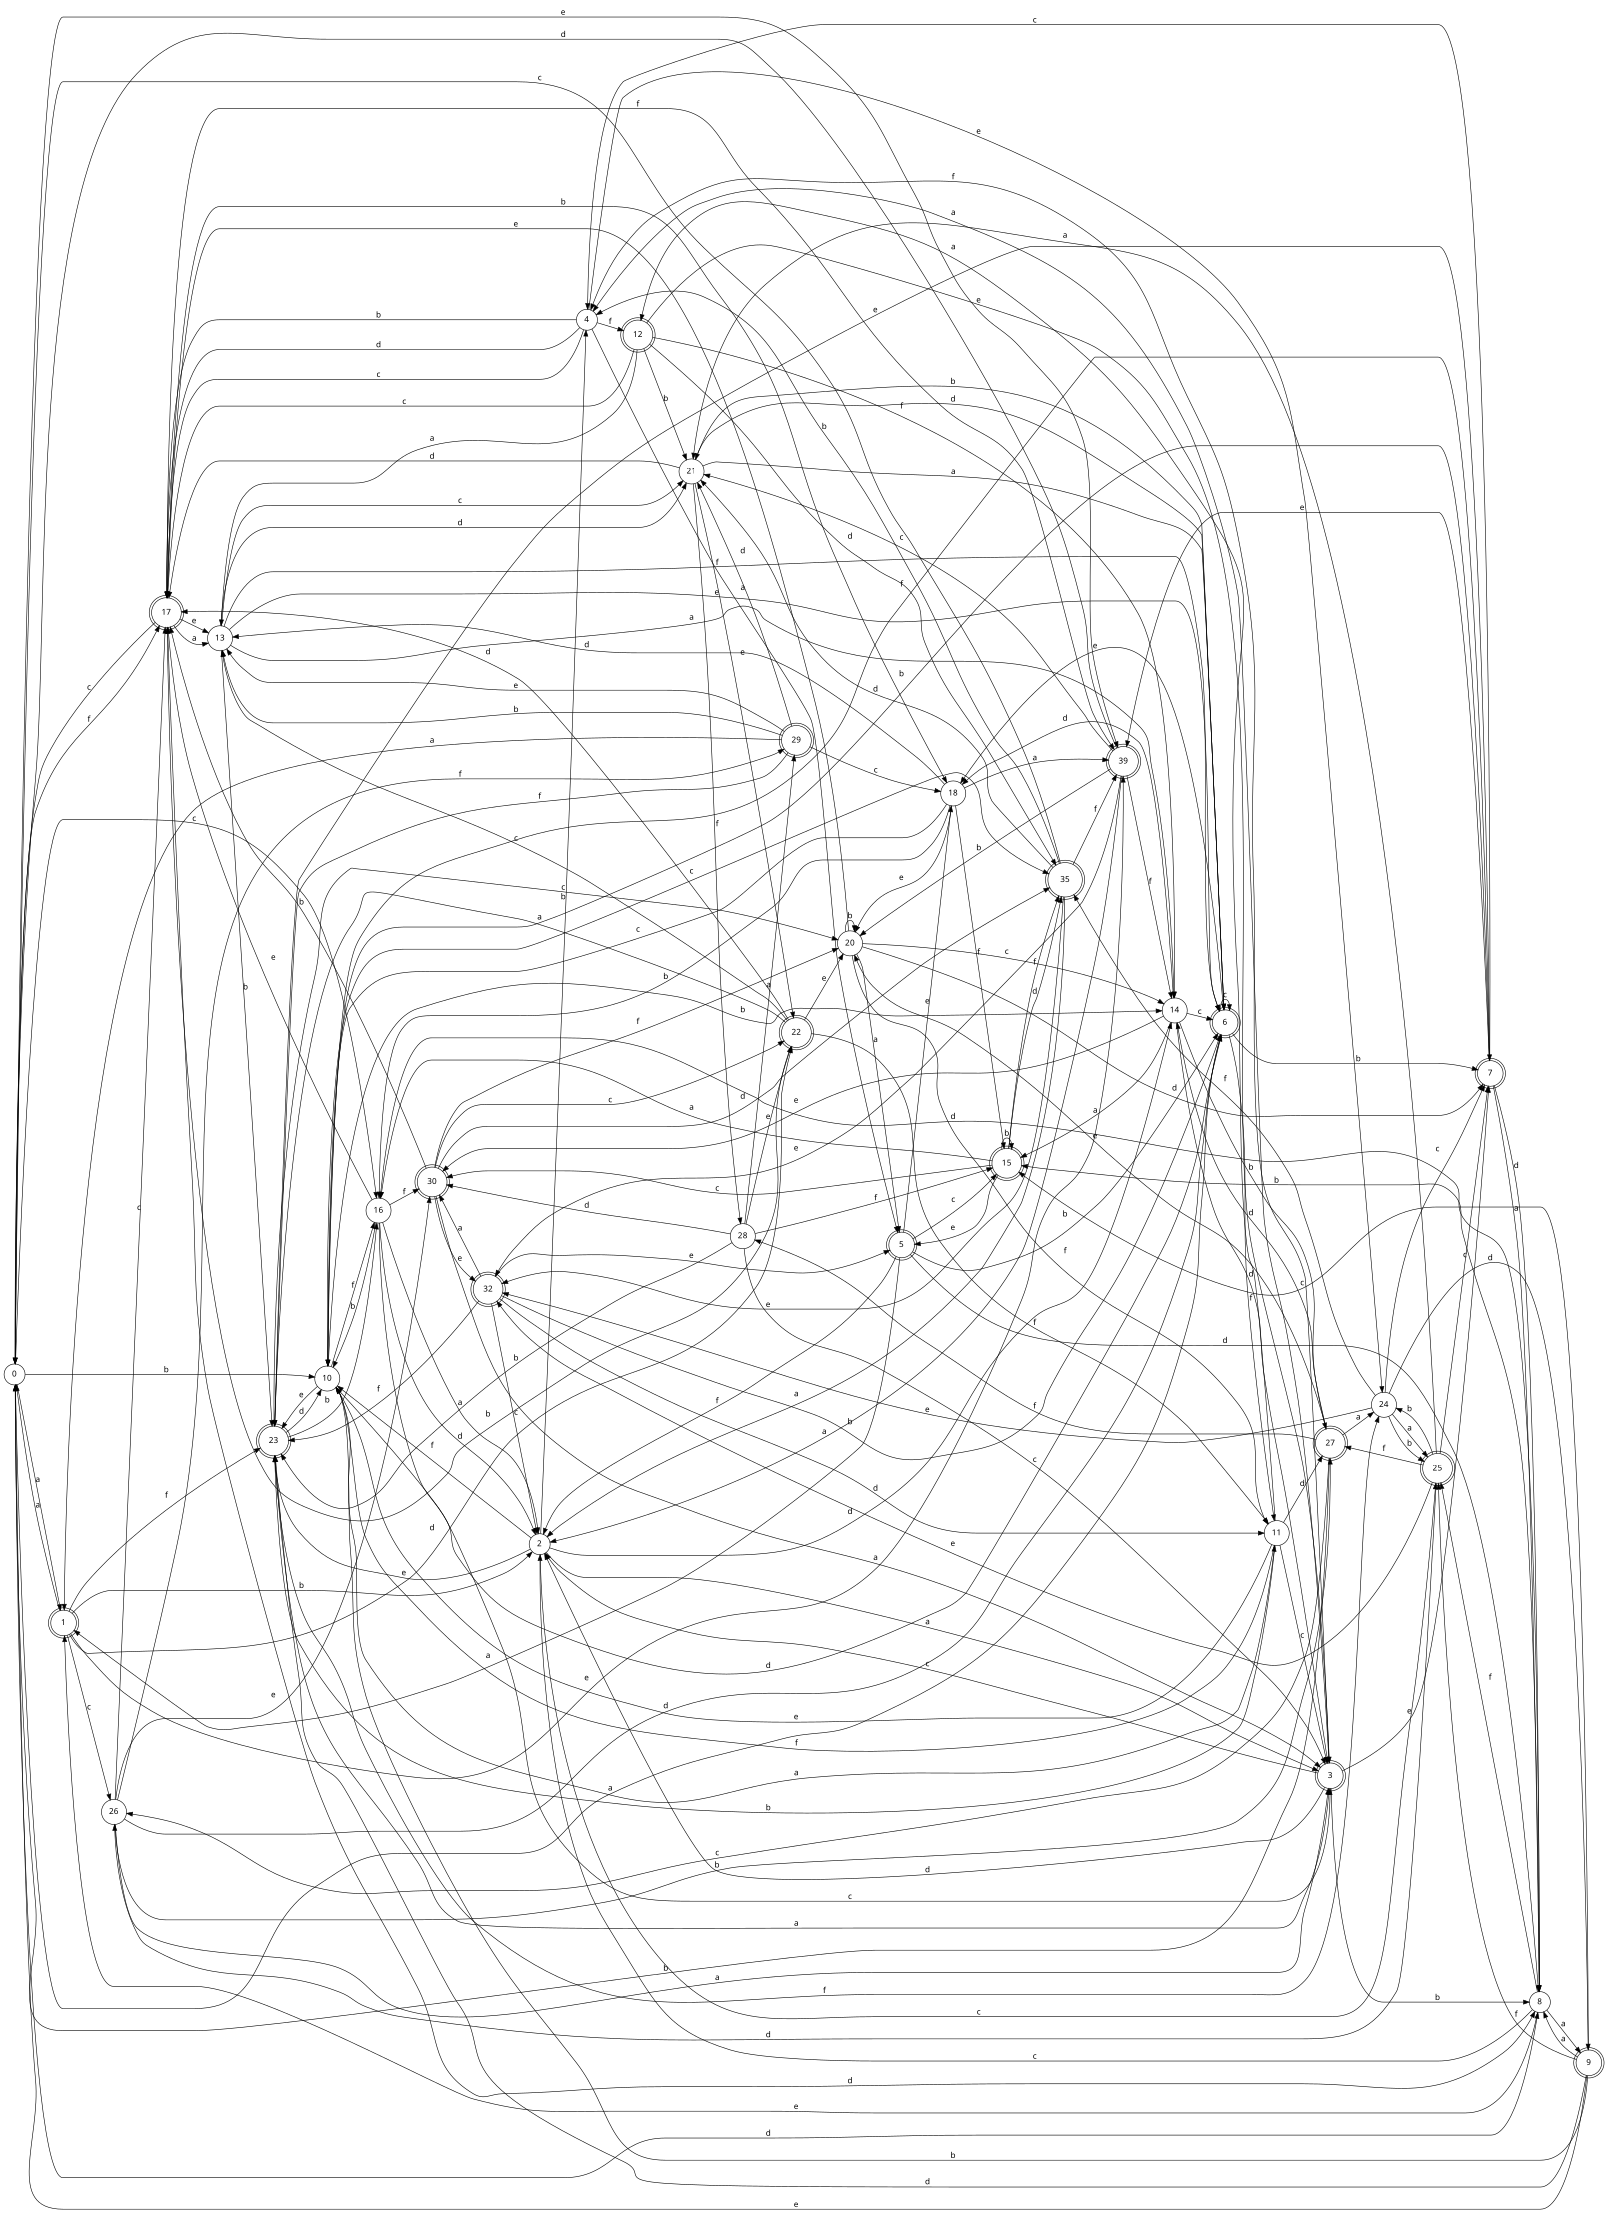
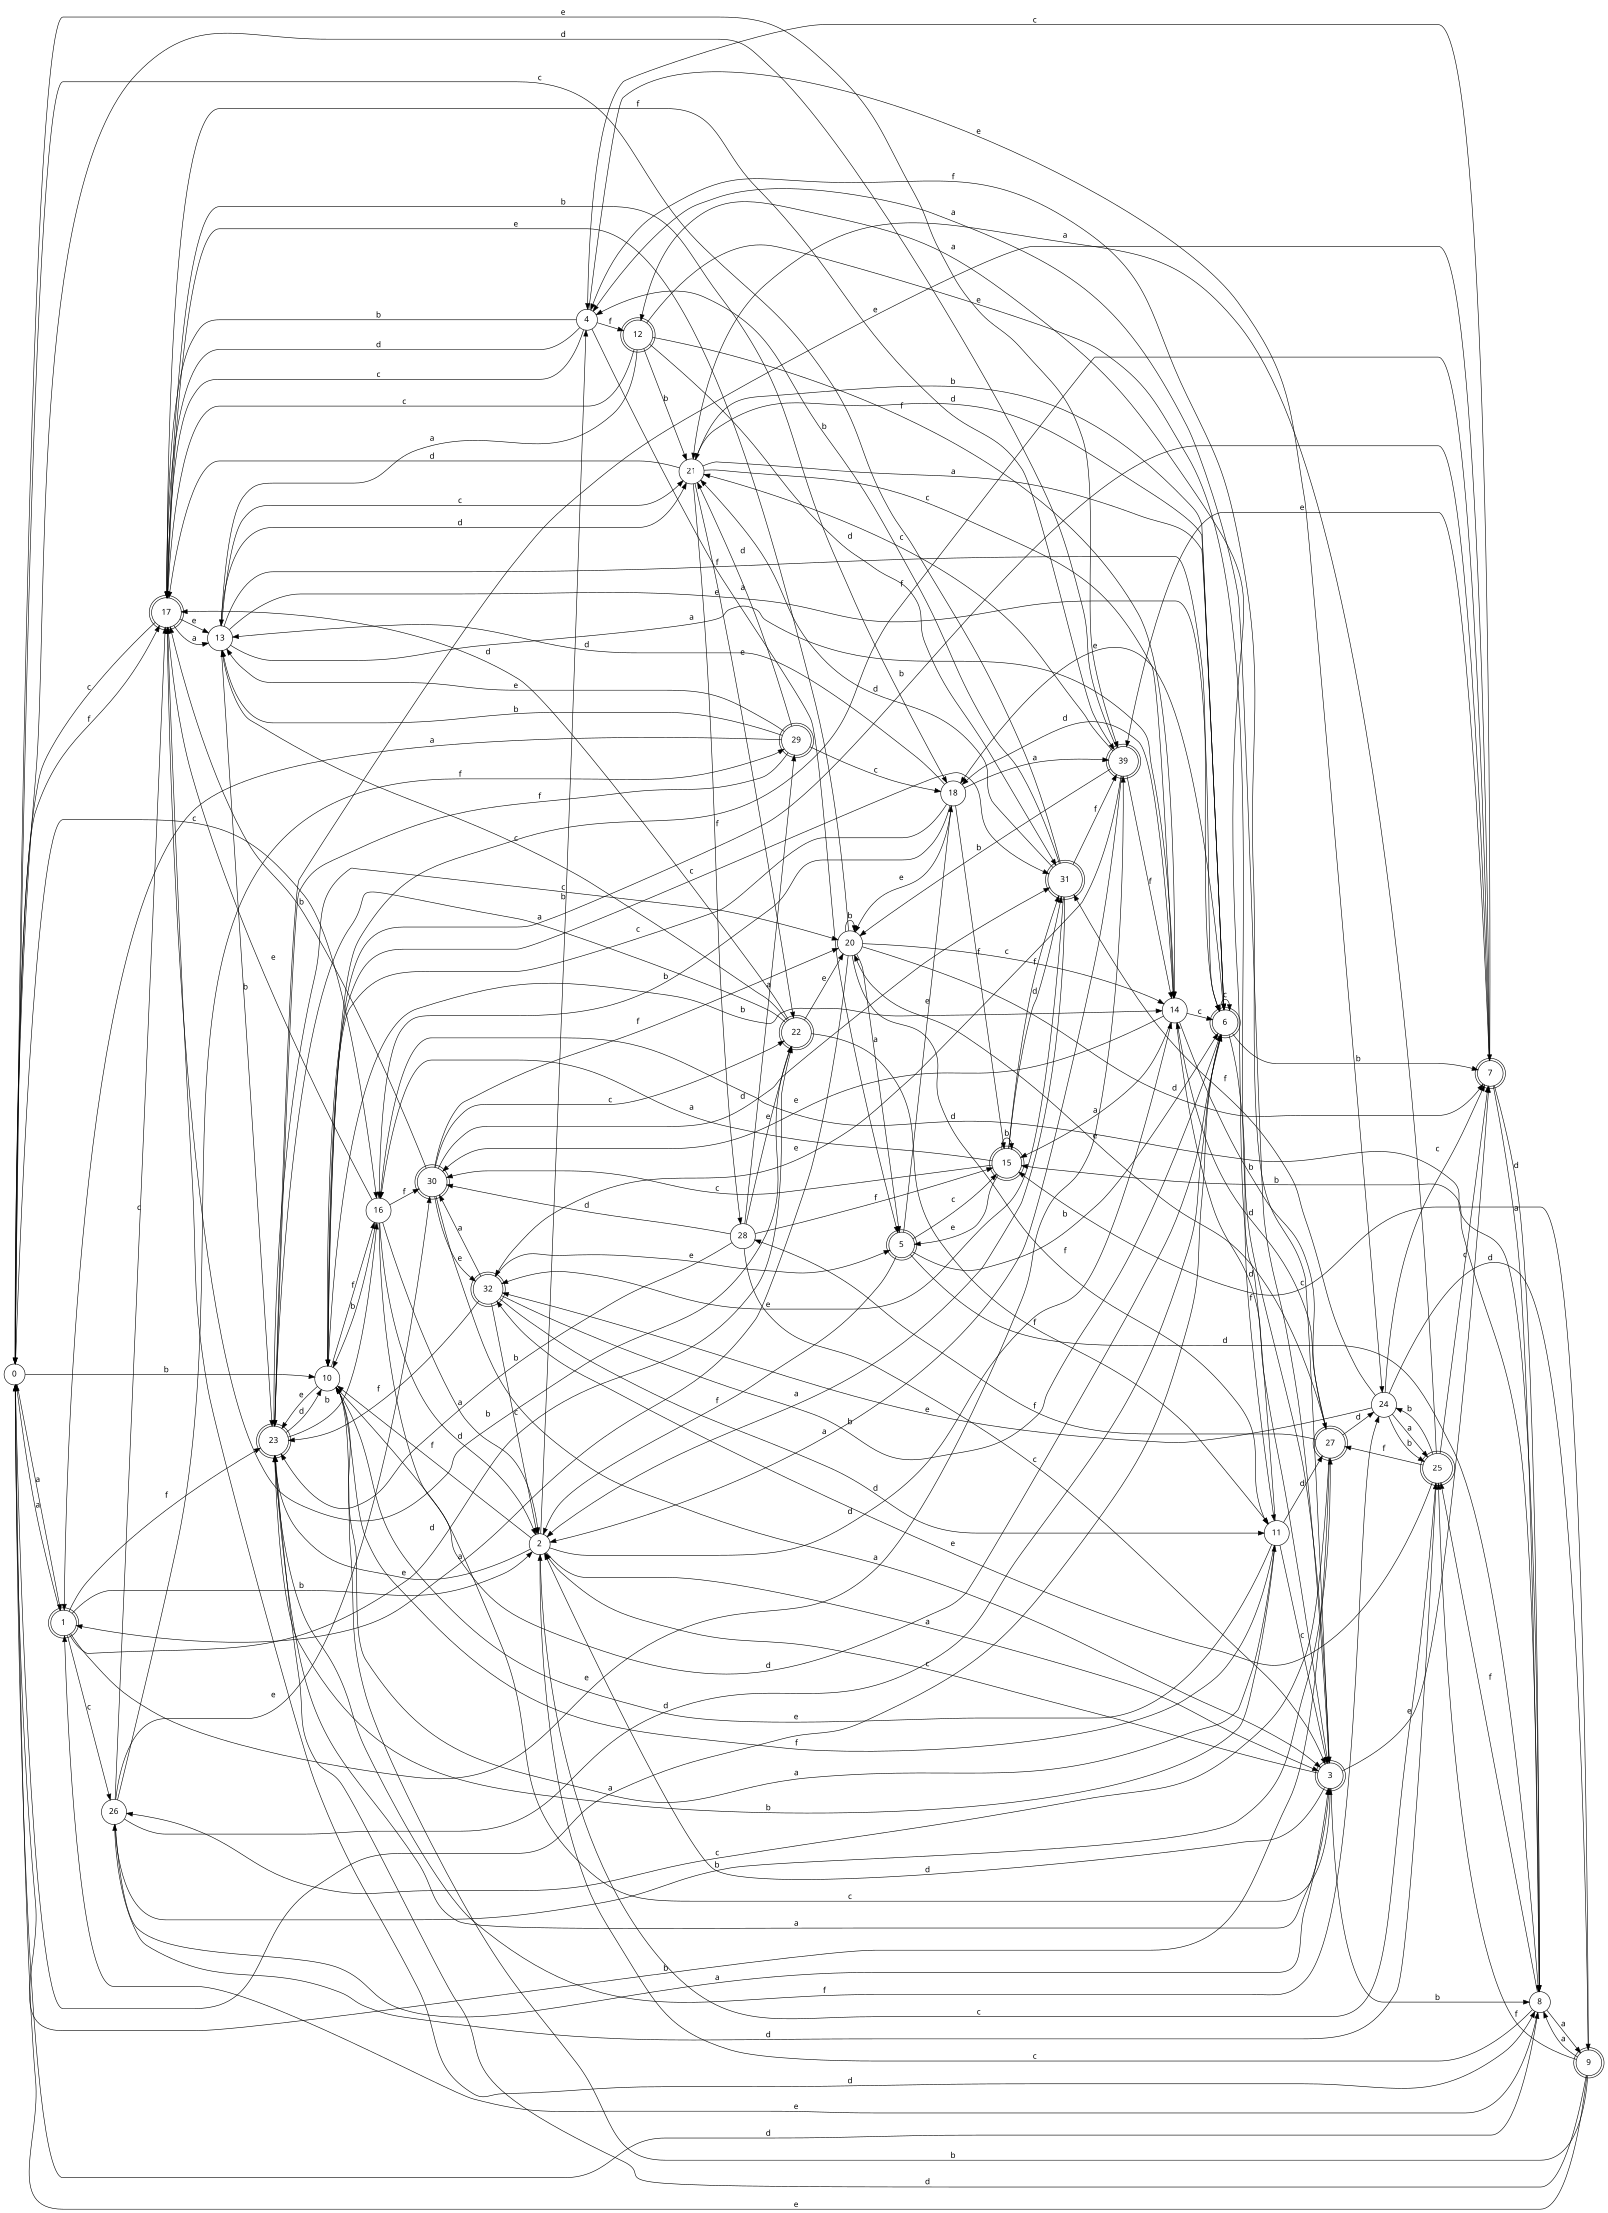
none -> (1098, 591)
(1065, 880) -> (1065, 880)
(1358, 1417) -> (1358, 1417)
(571, 1631) -> (596, 1444)
